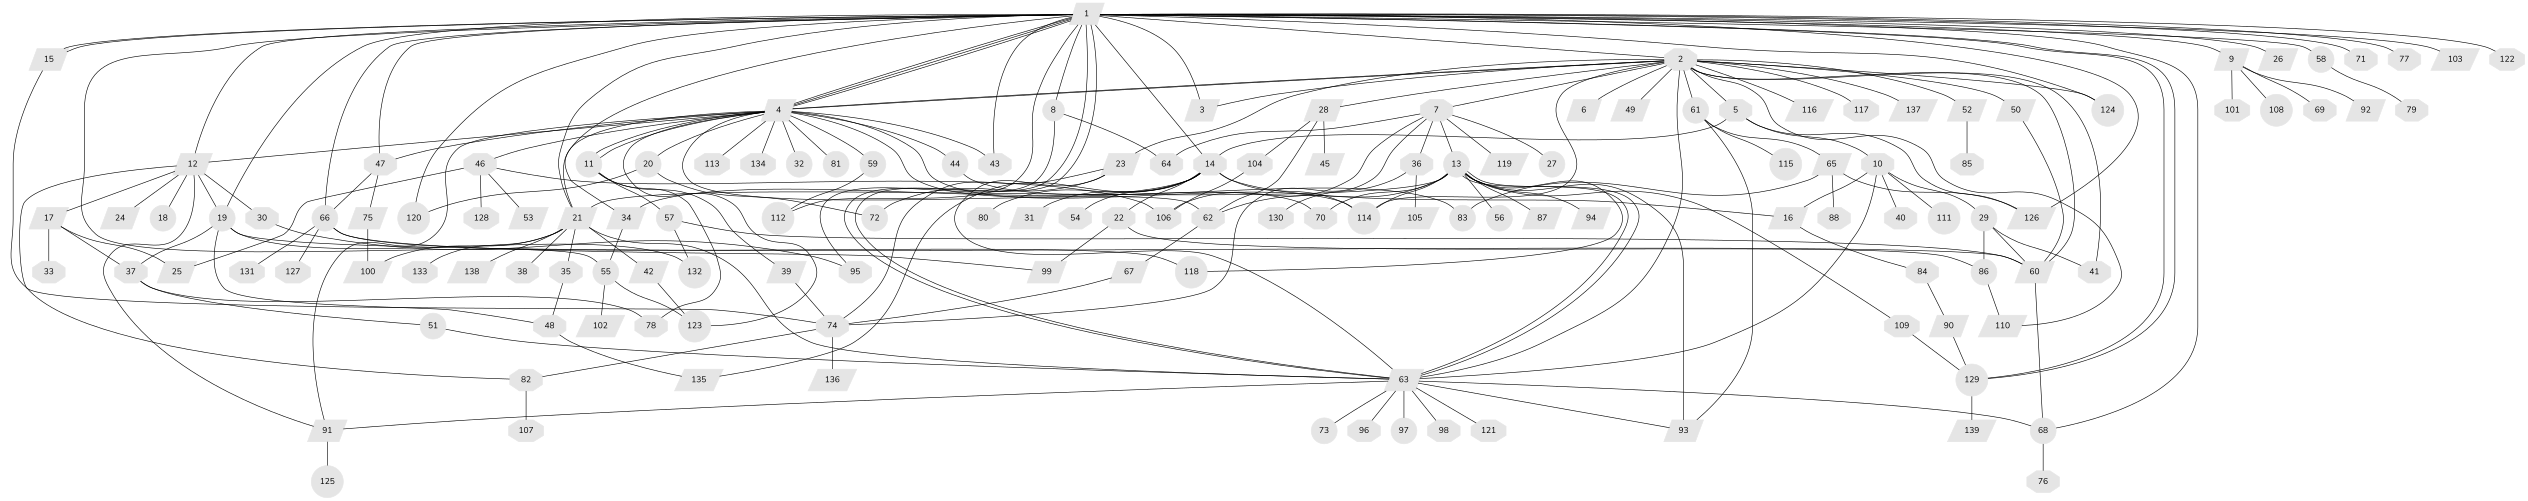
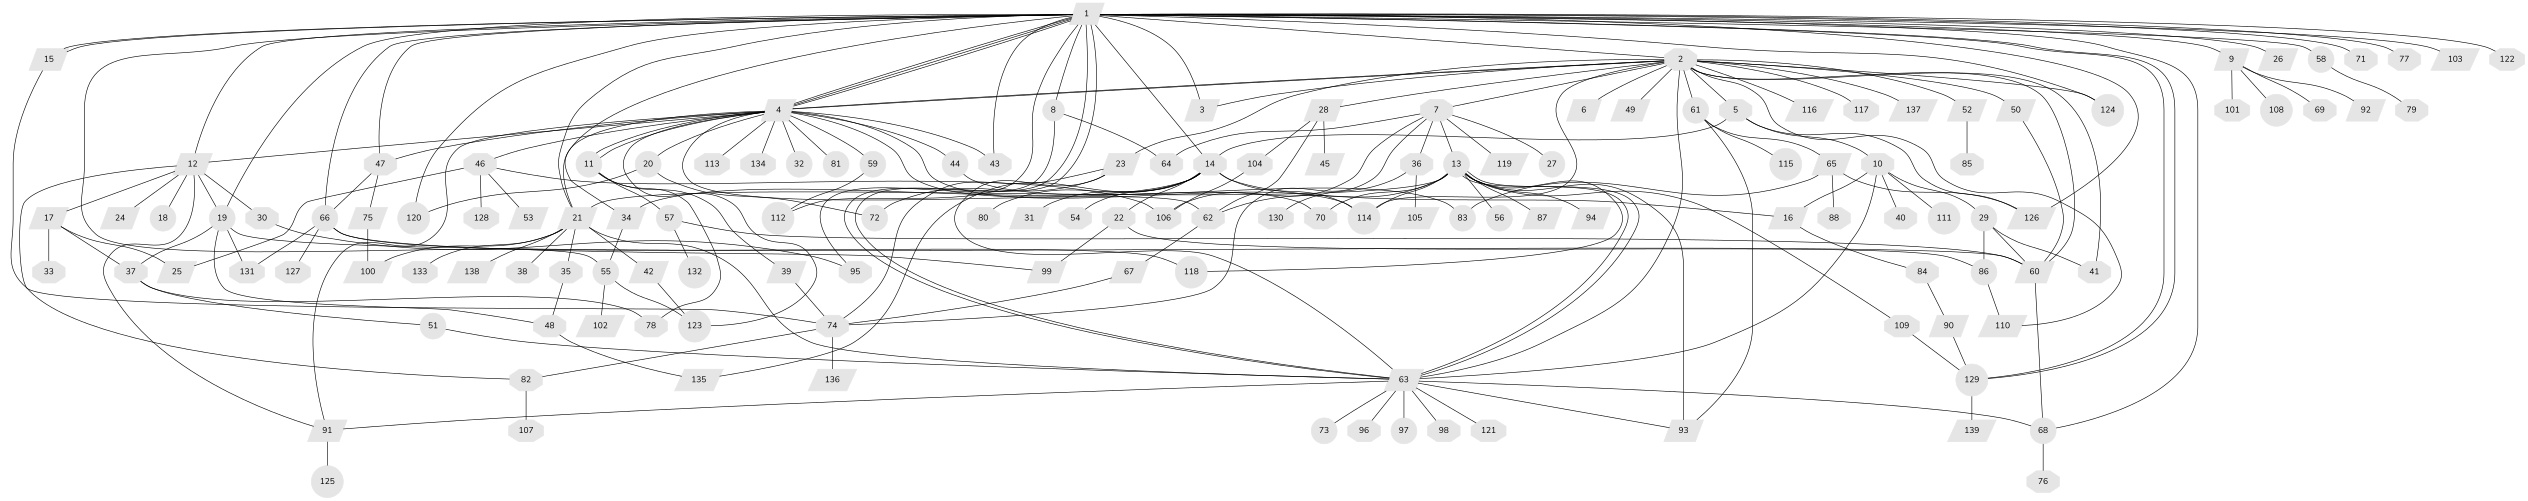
(456, 247) -> (235, 246)
